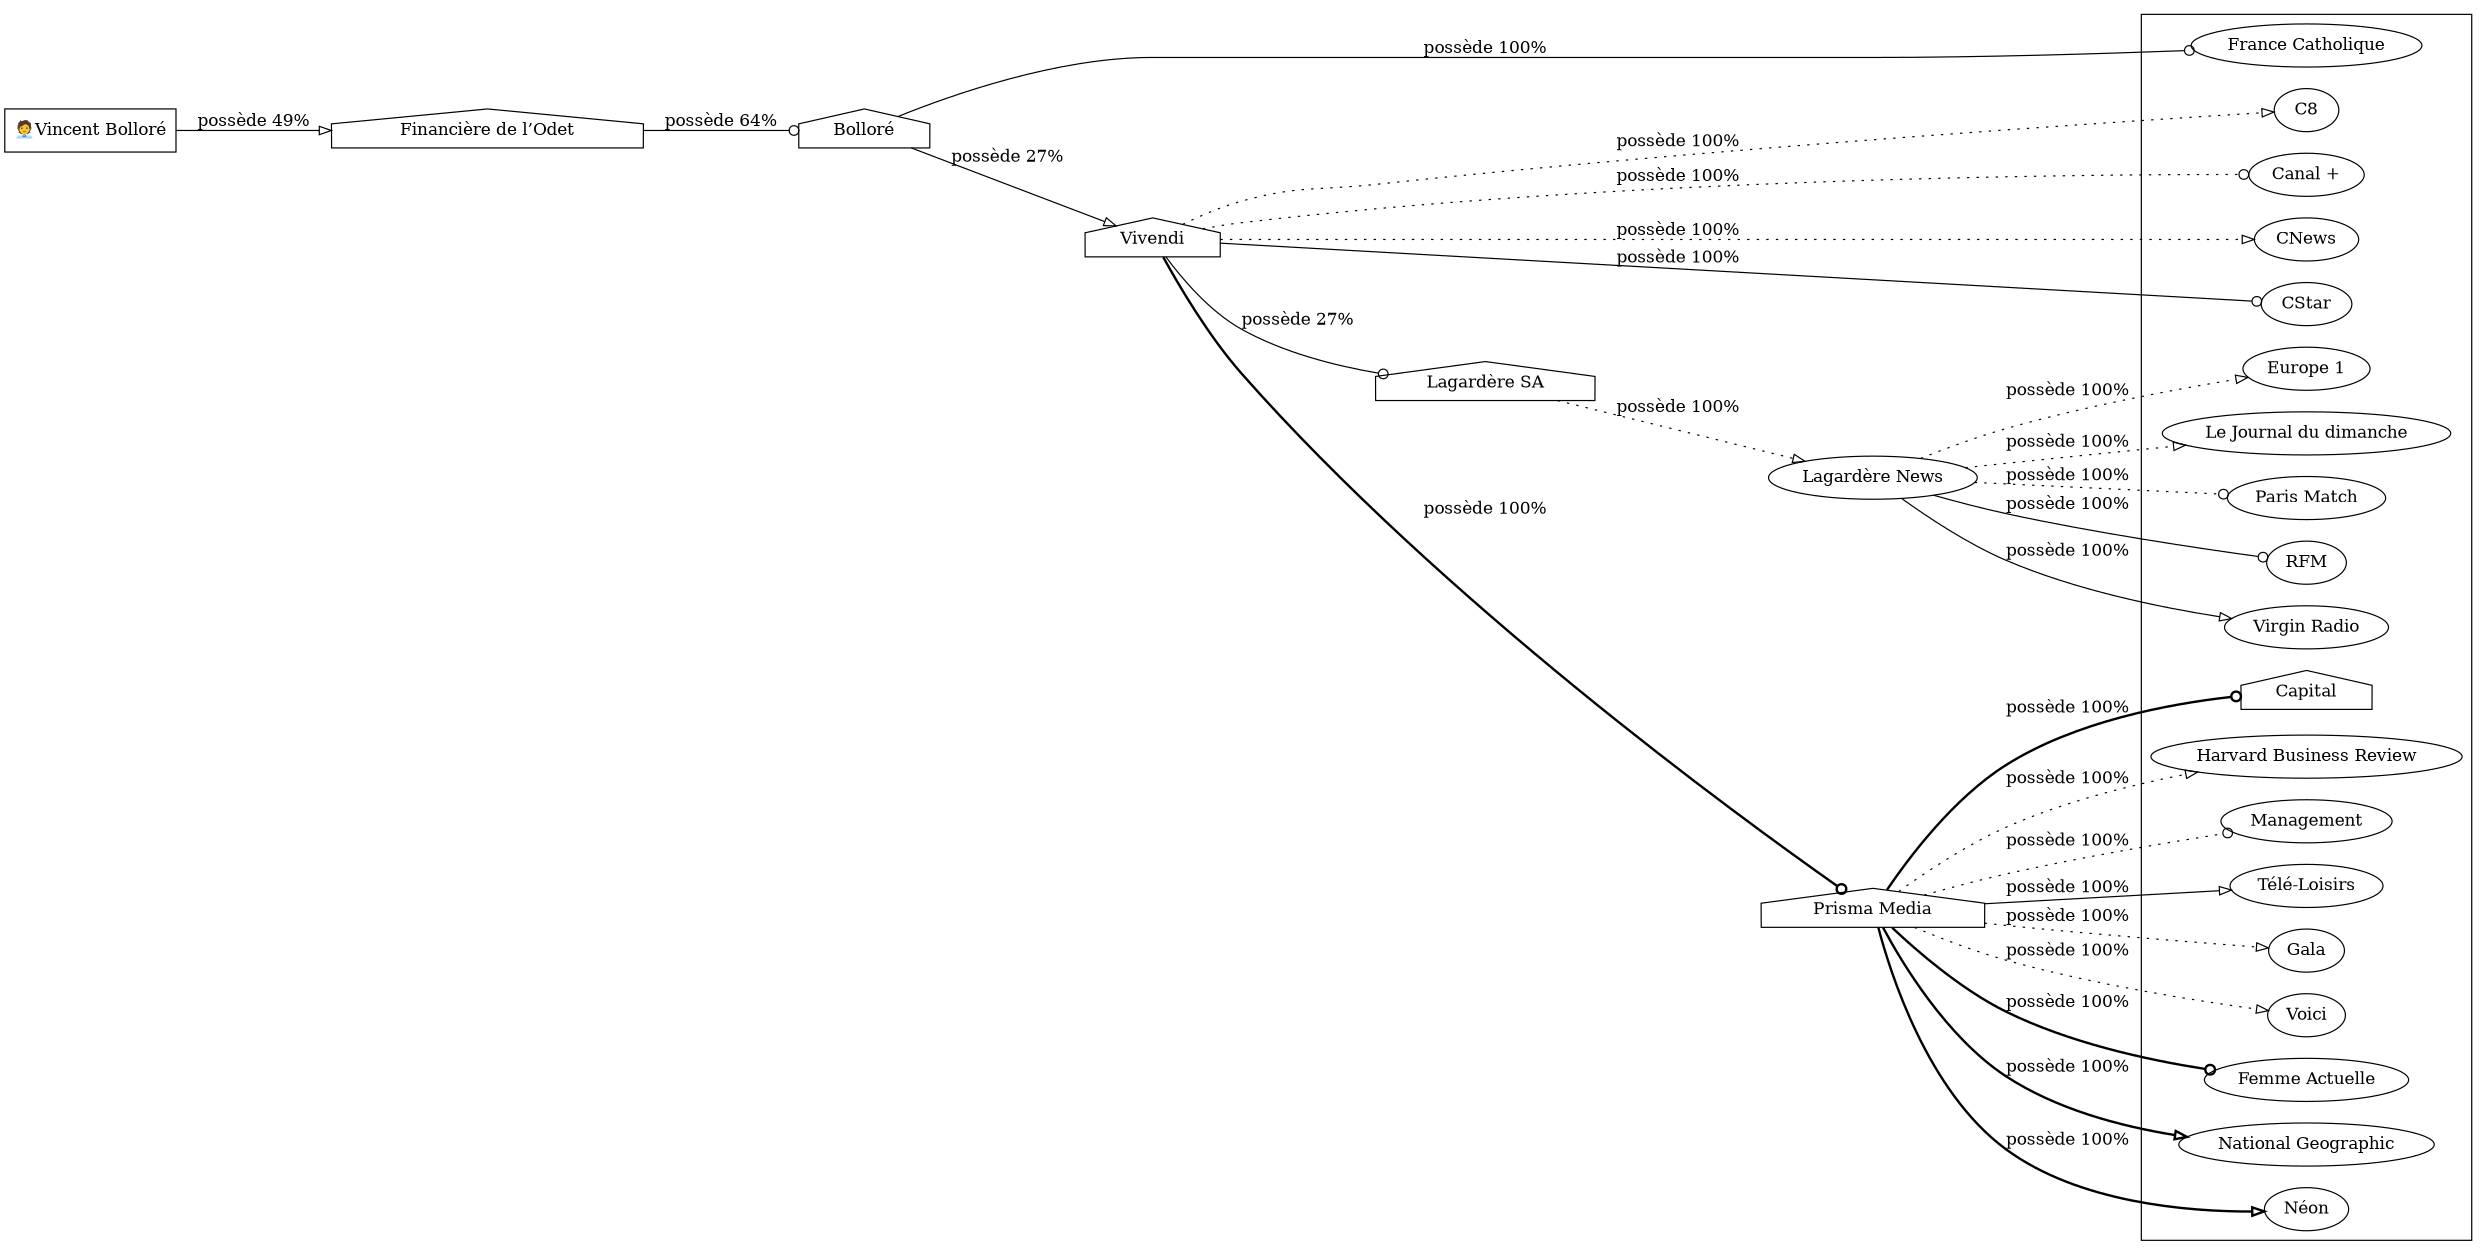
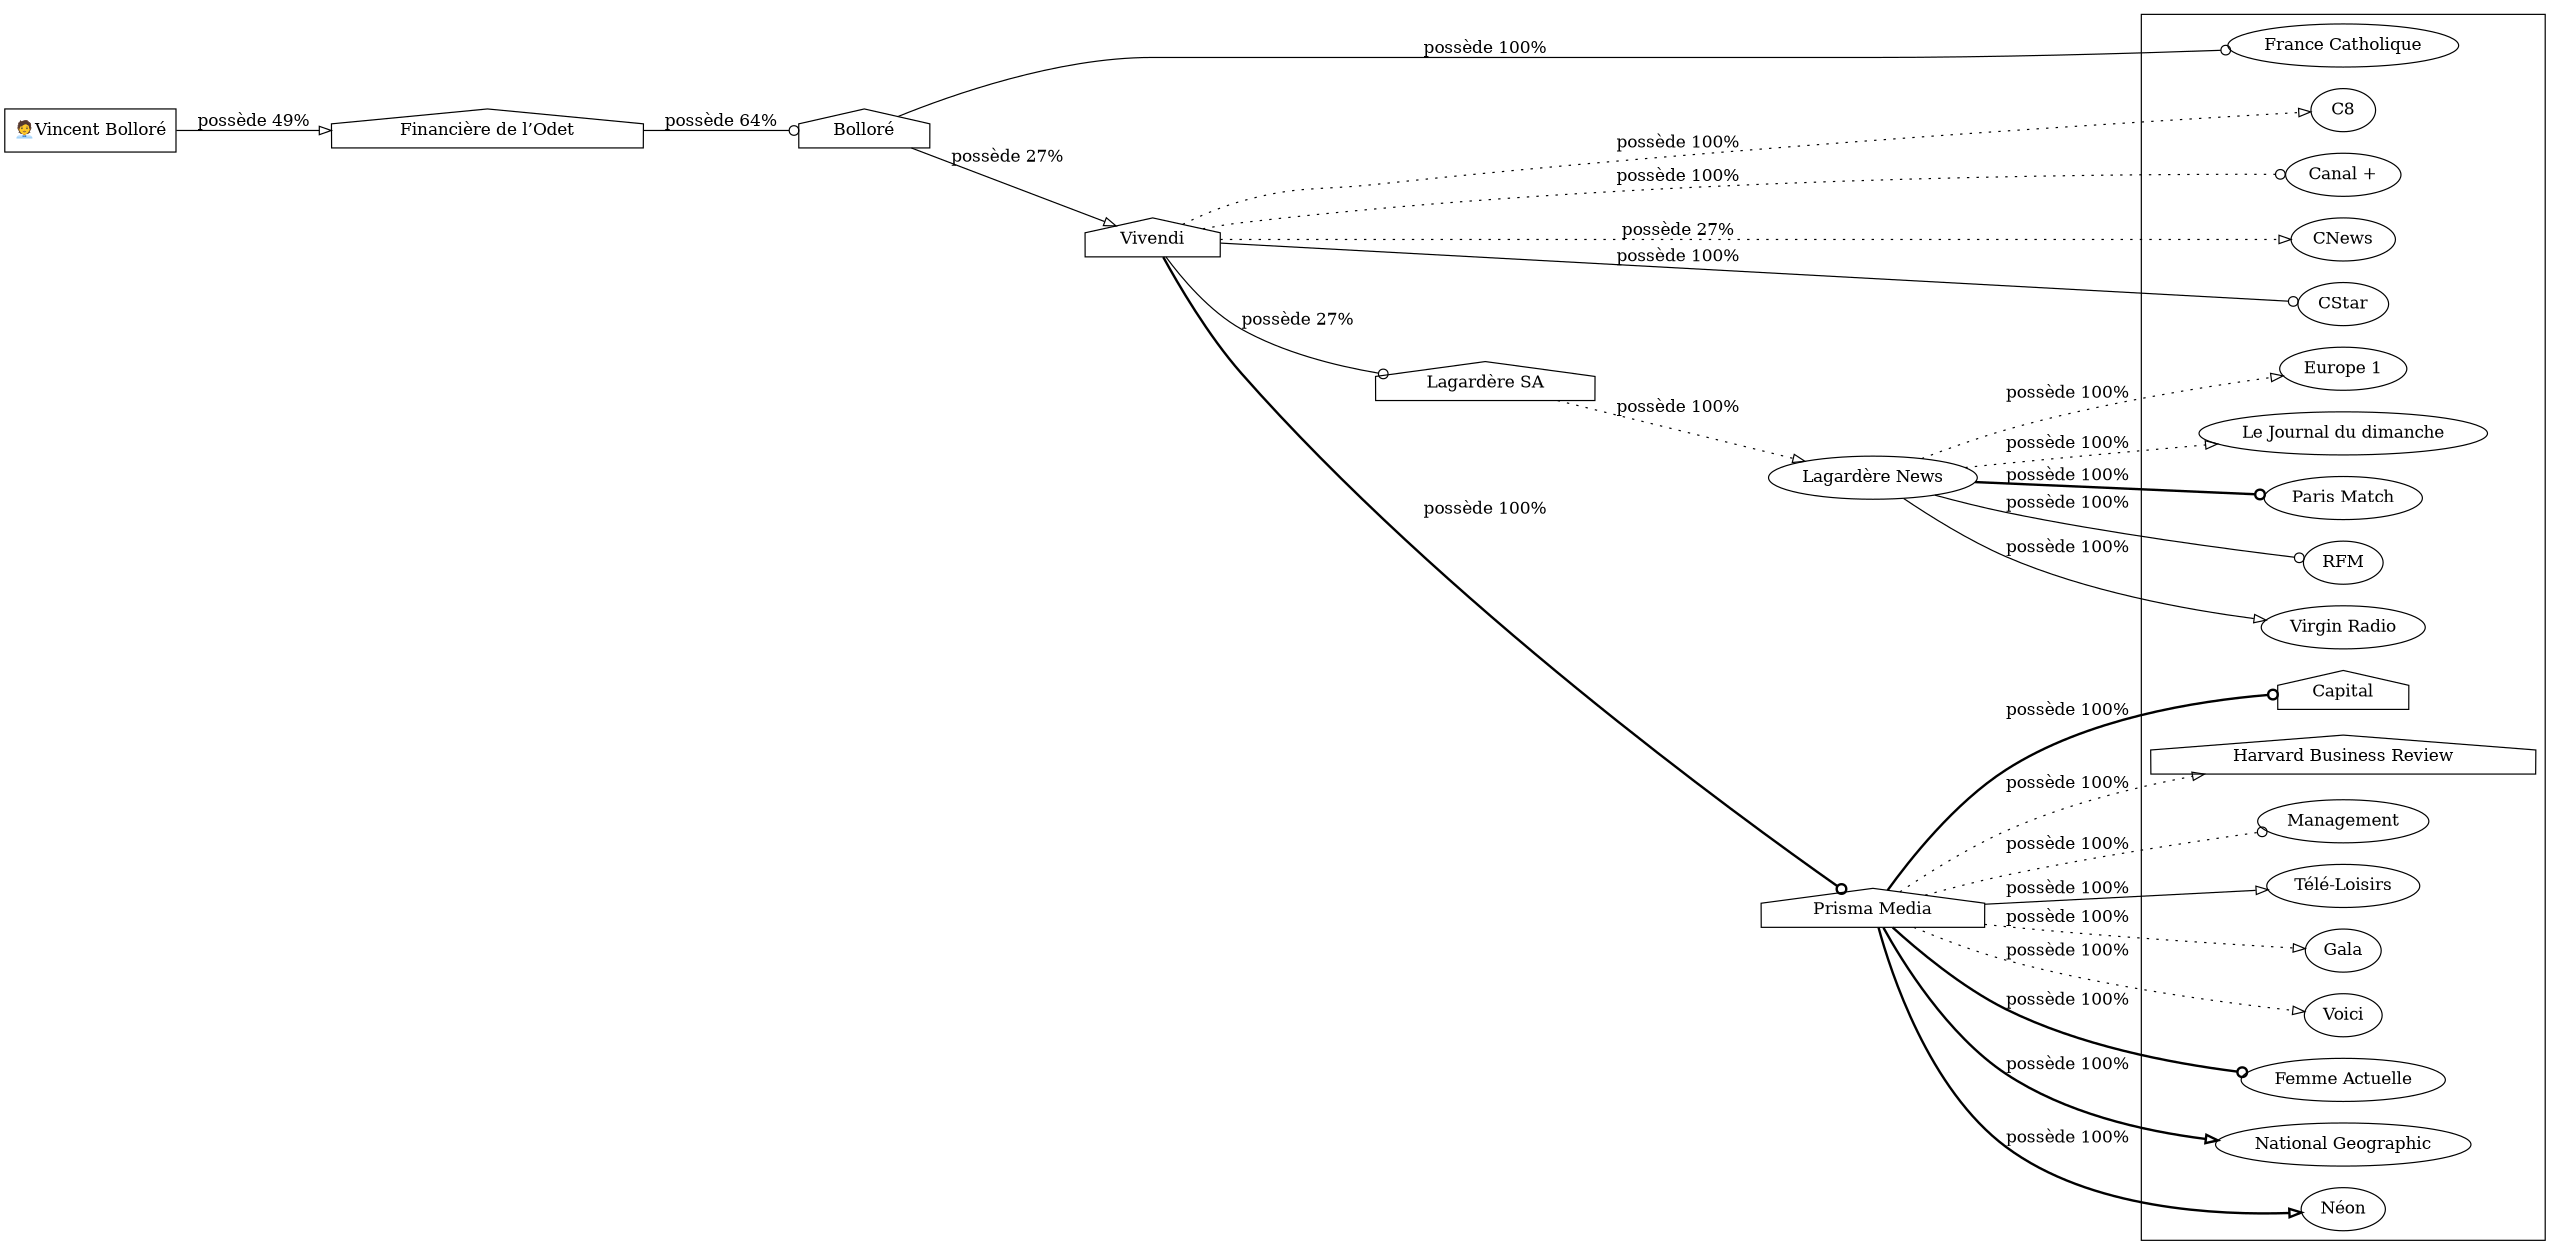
(1678, 230) -> (1678, 230)
(2097, 488) -> (2115, 488)
(2307, 757) -> (2343, 757)
